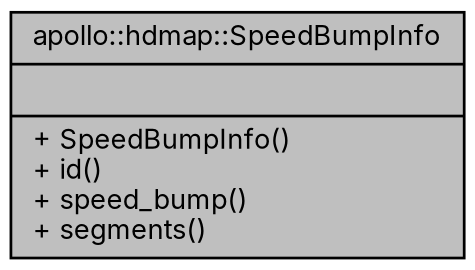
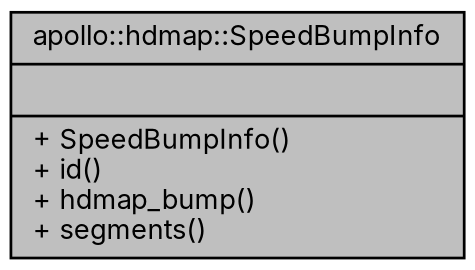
(141, 201) -> (145, 201)
